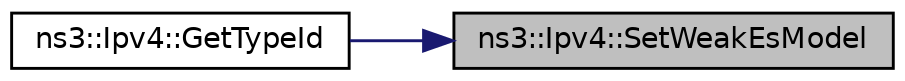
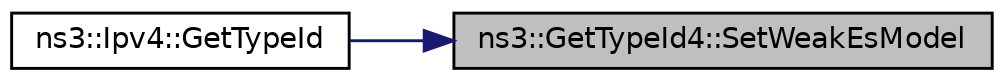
(674, 41) -> (723, 41)
